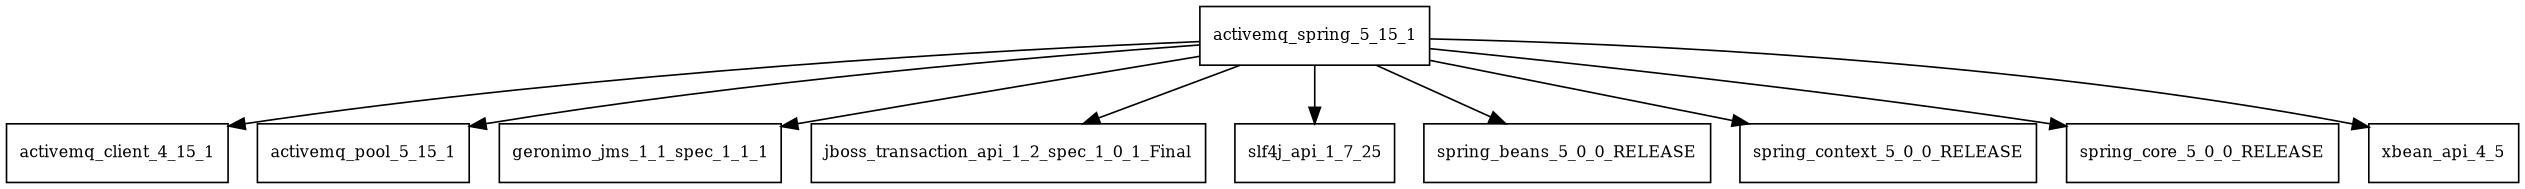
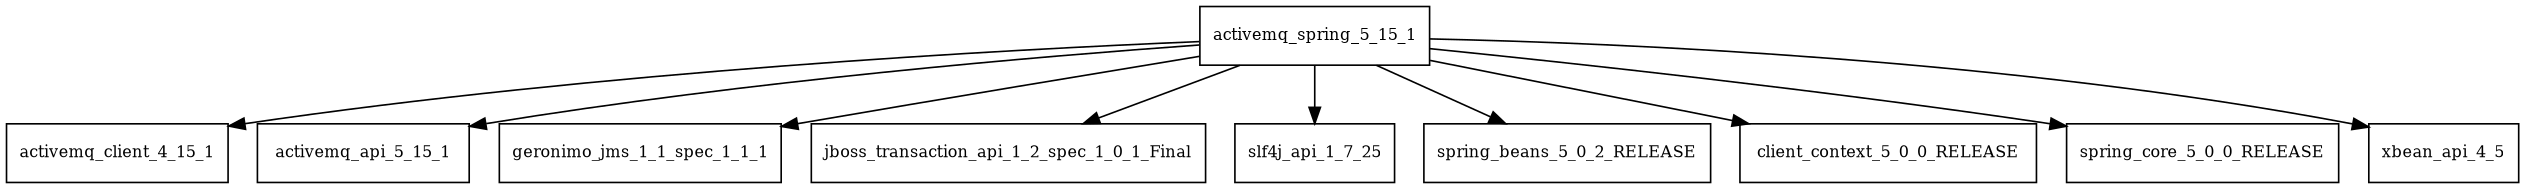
(363, 153) -> (363, 153)
(1567, 153) -> (1567, 153)
(1888, 153) -> (1888, 153)
